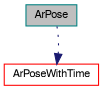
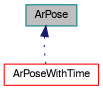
(58, 40) -> (44, 50)
